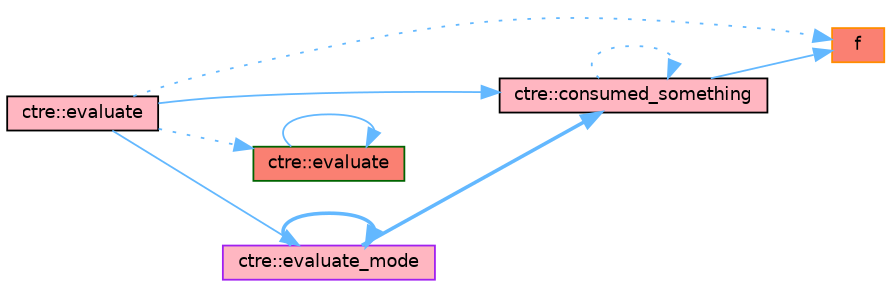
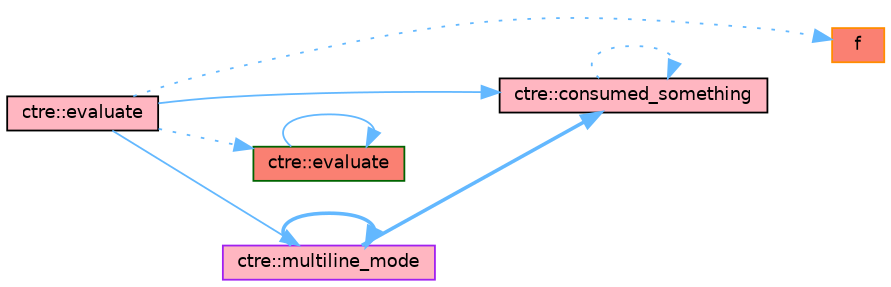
(762, 67) -> none
(329, 263) -> (329, 263)
